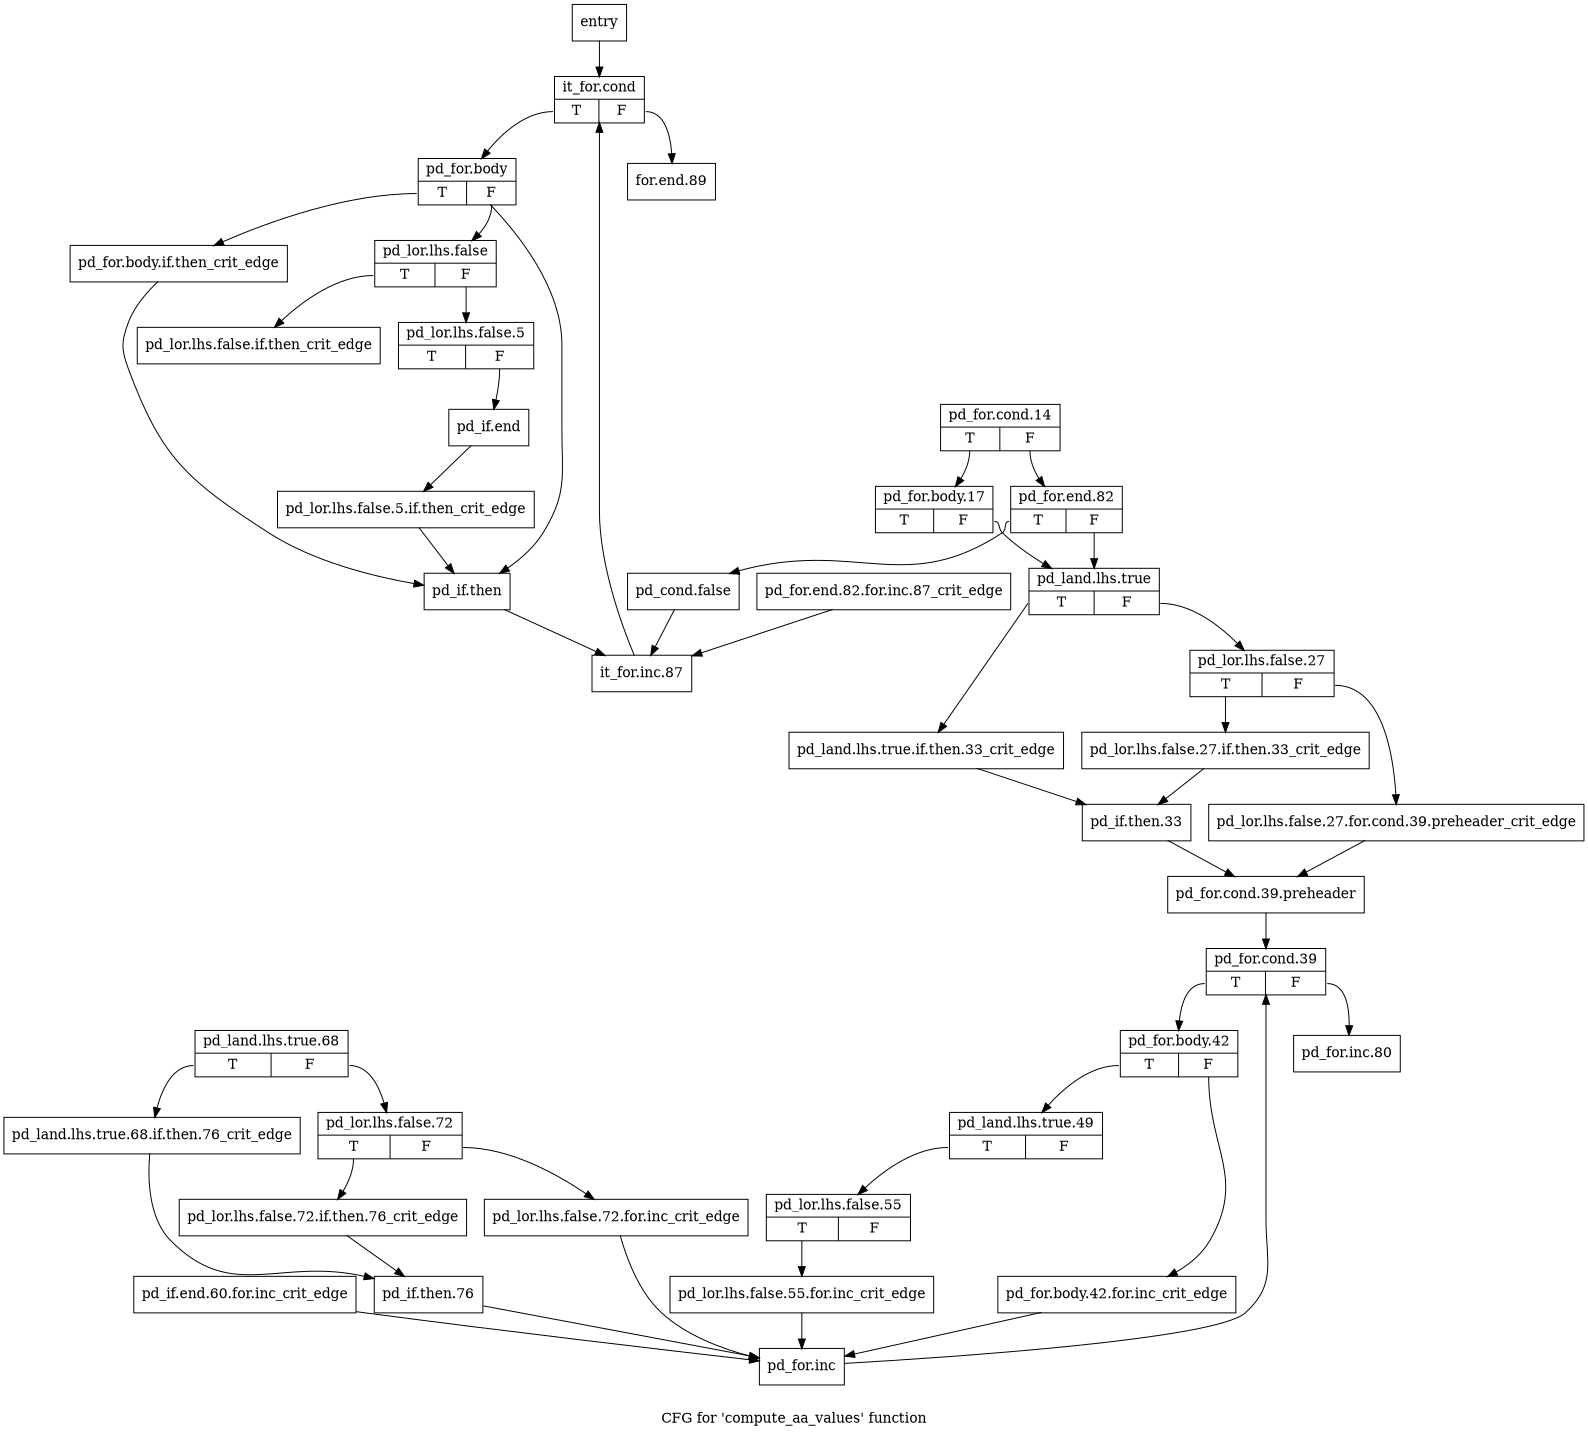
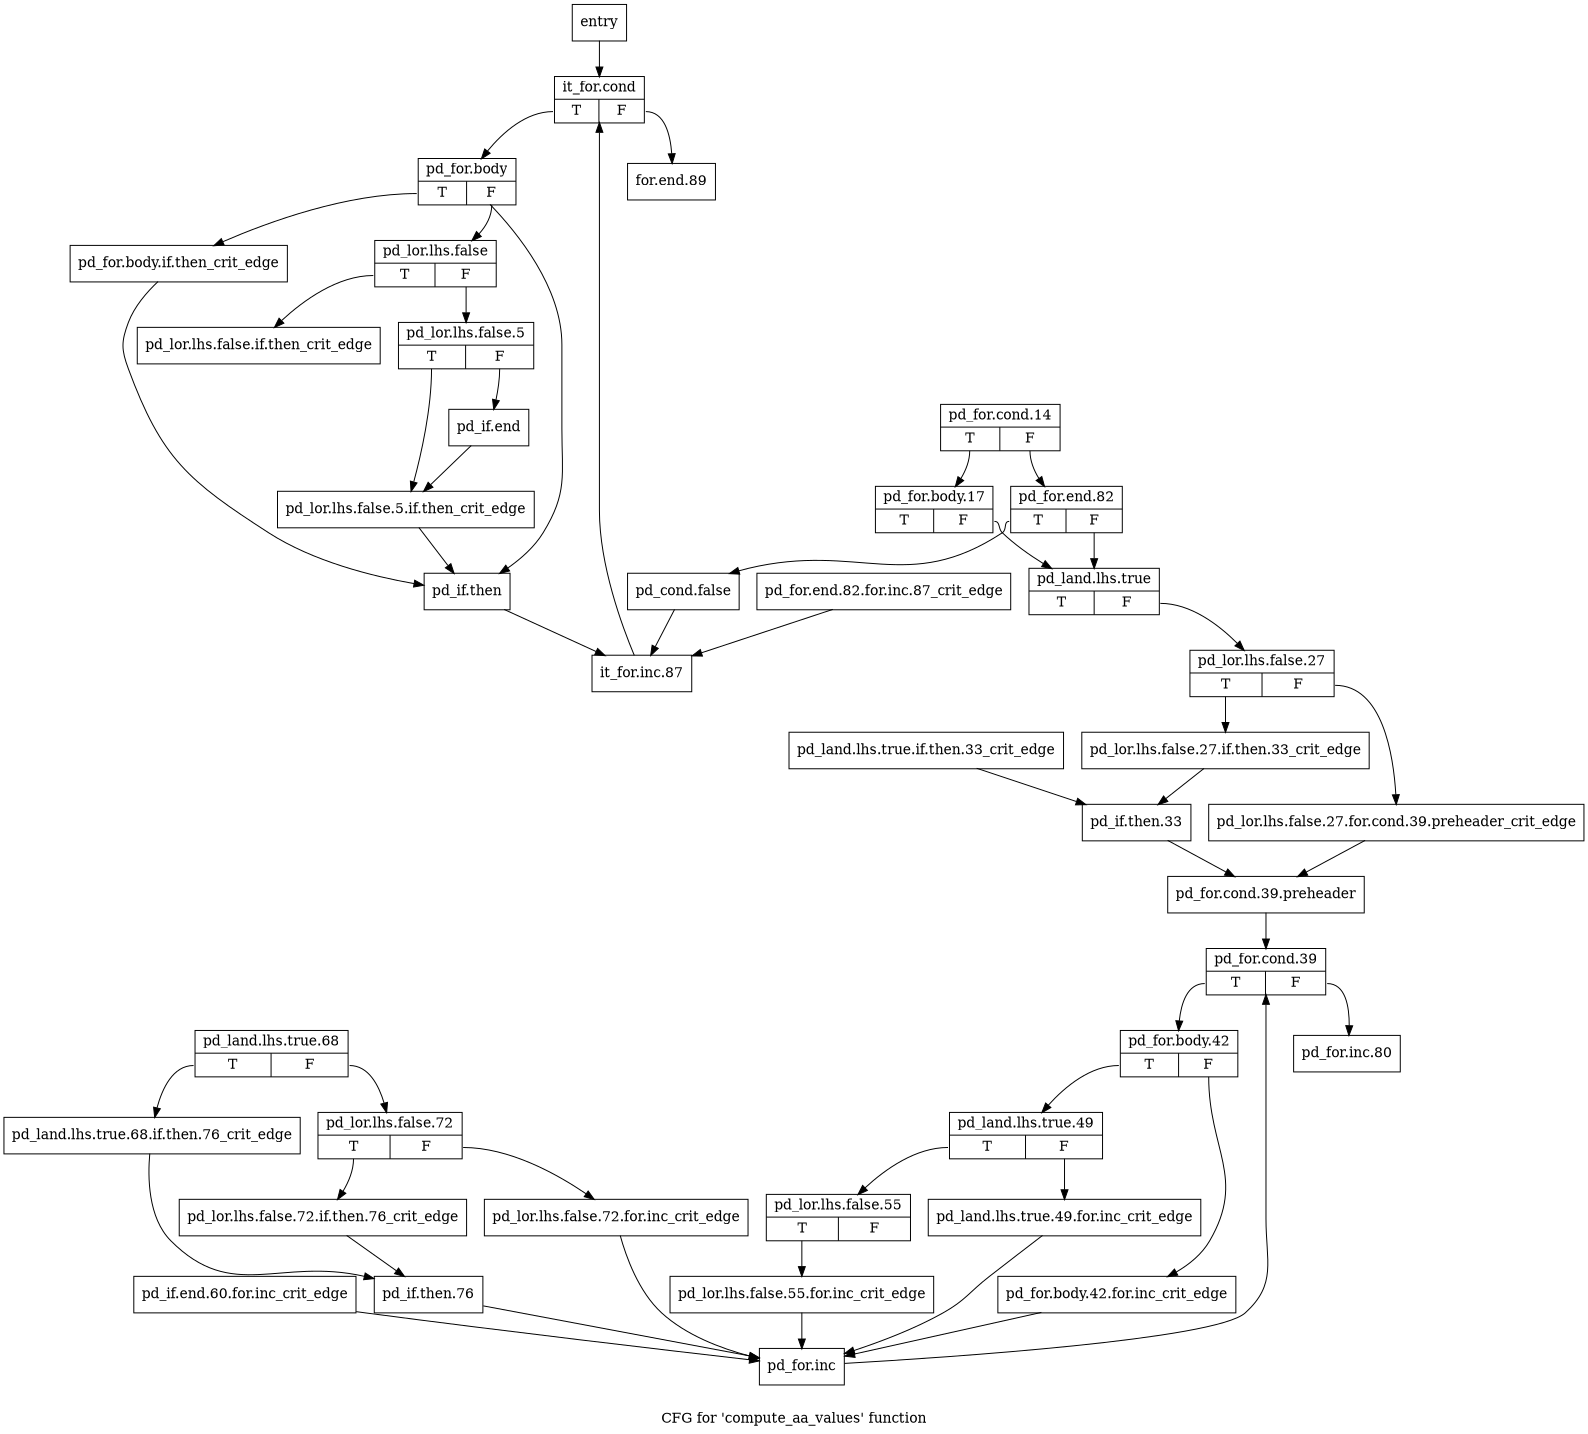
none -> (426, 426)
(986, 664) -> none
none -> (1065, 1218)
